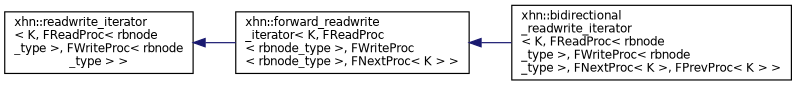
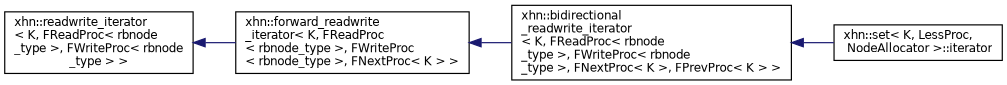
none -> (918, 43)
